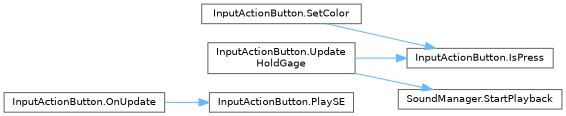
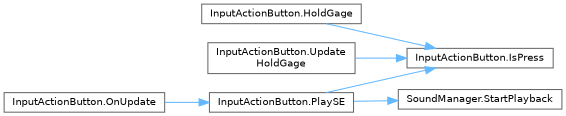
(281, 14) -> (281, 14)
(389, 80) -> (371, 101)
none -> (376, 81)
